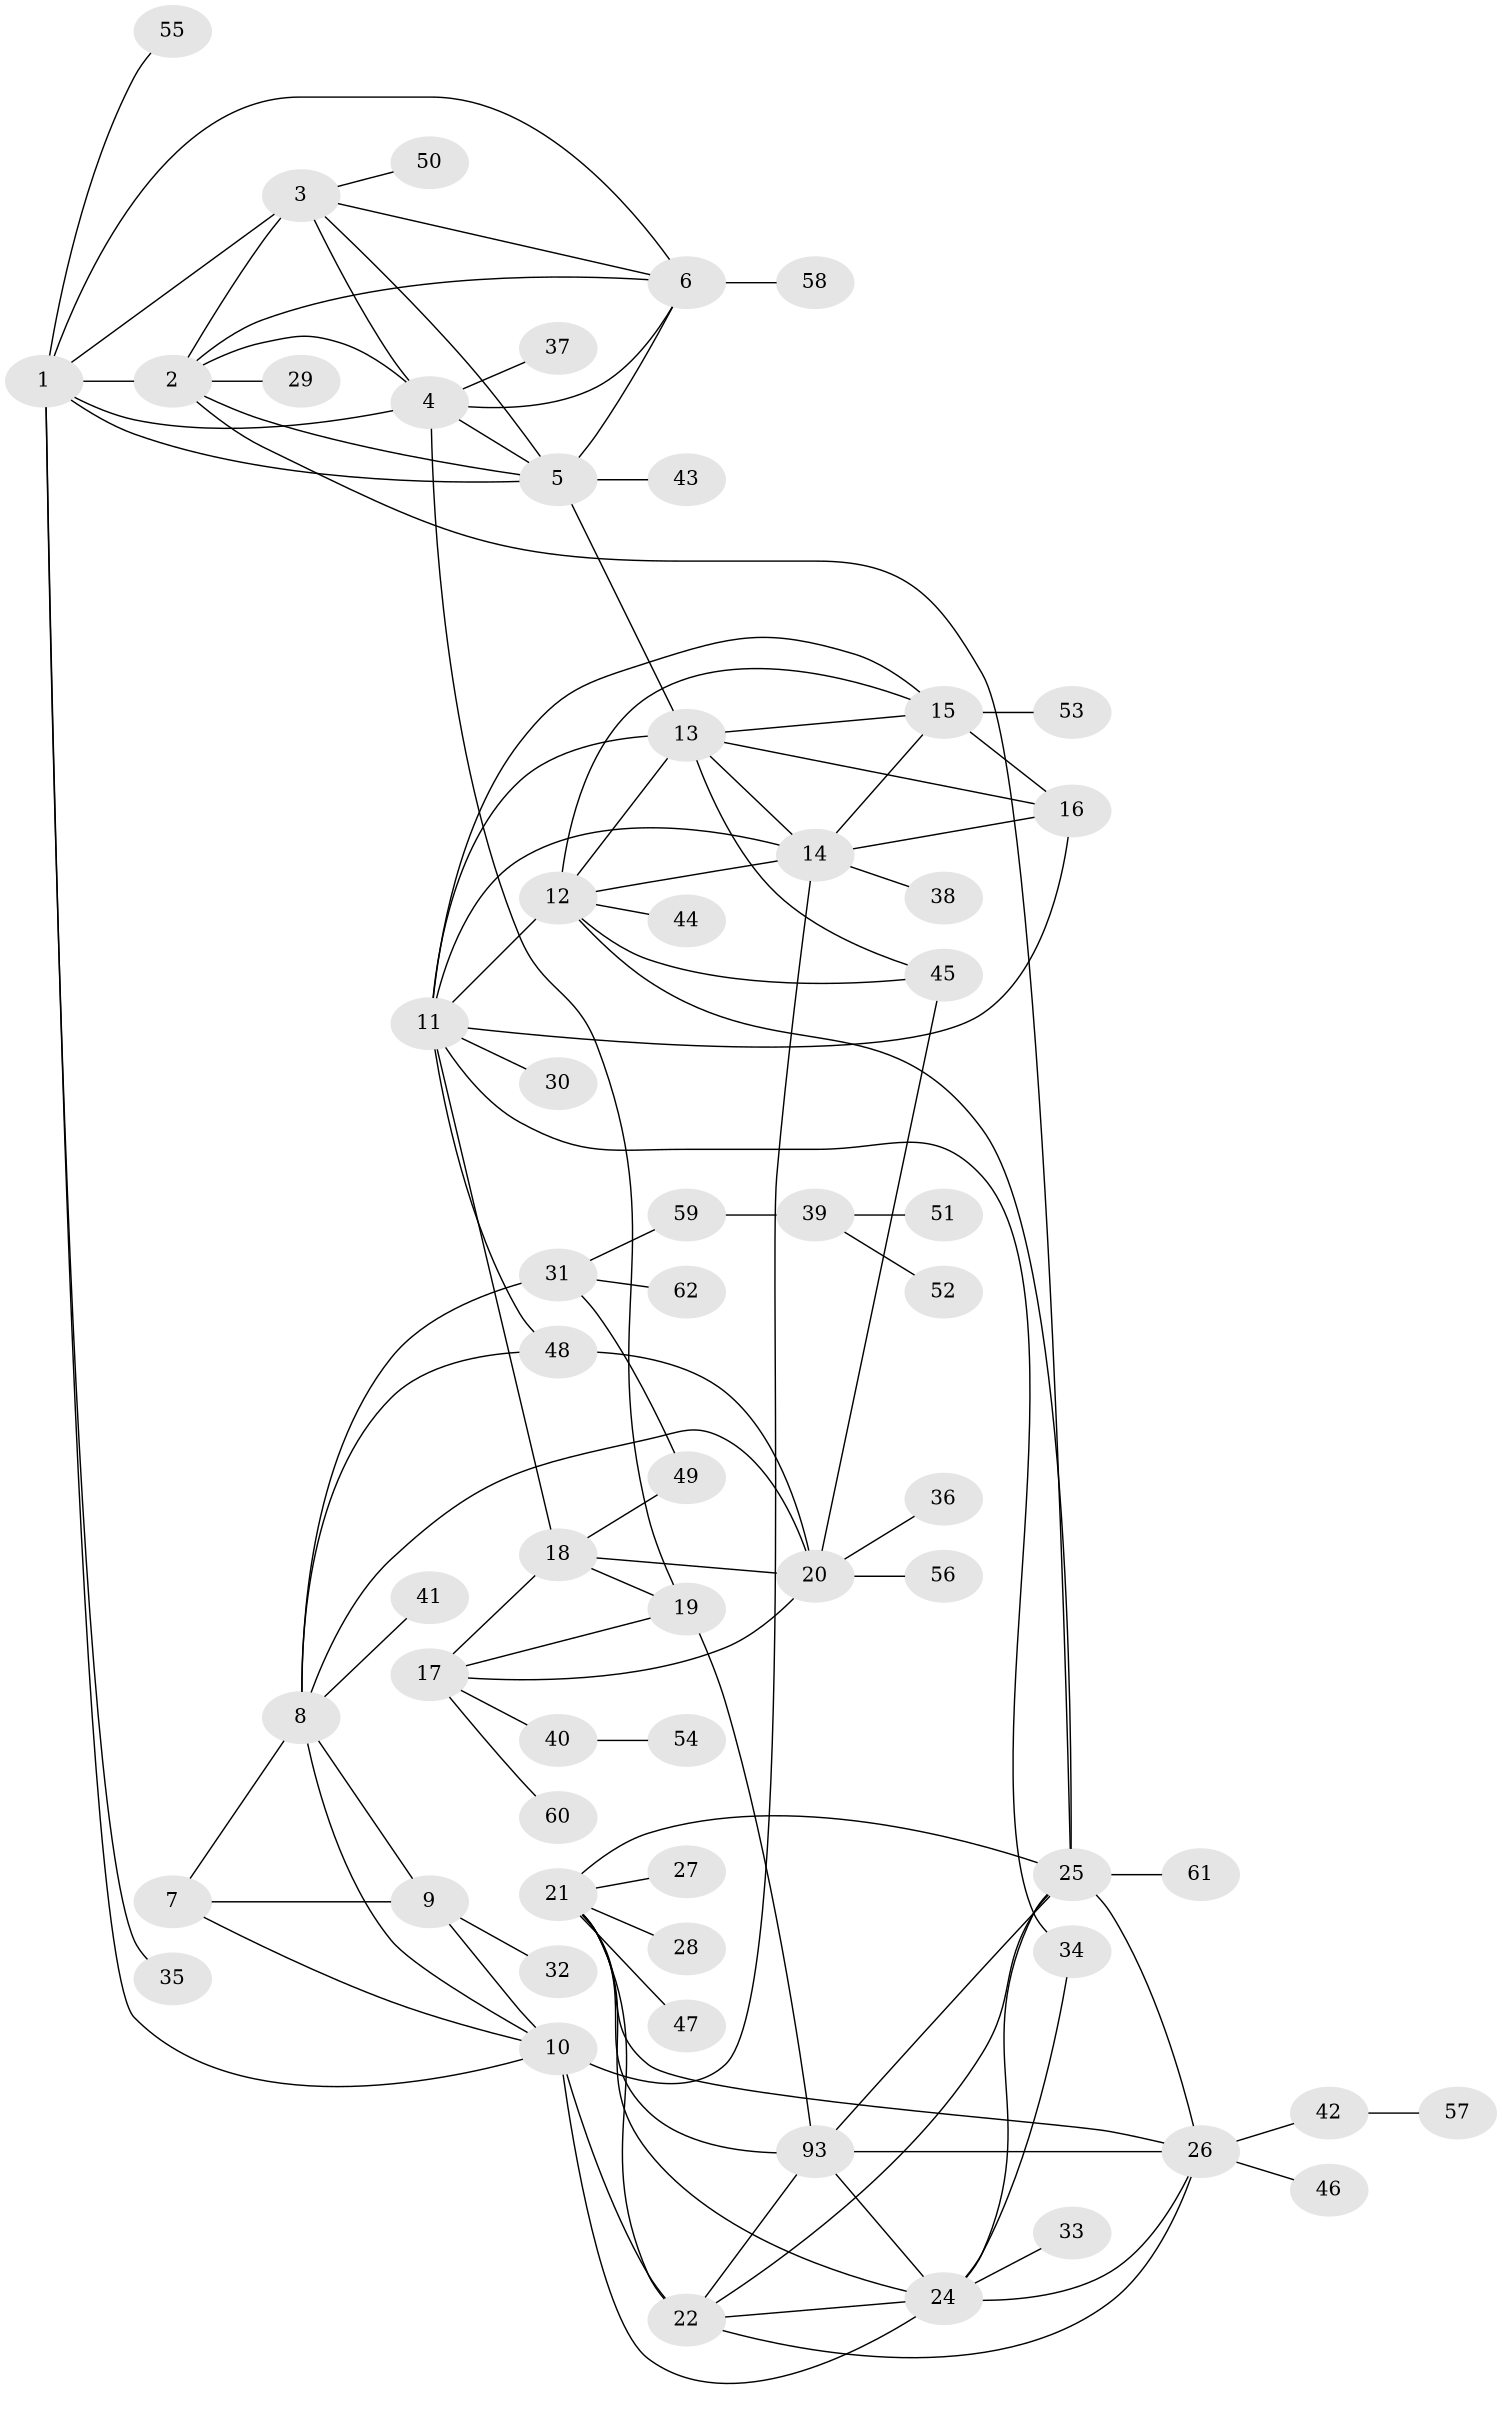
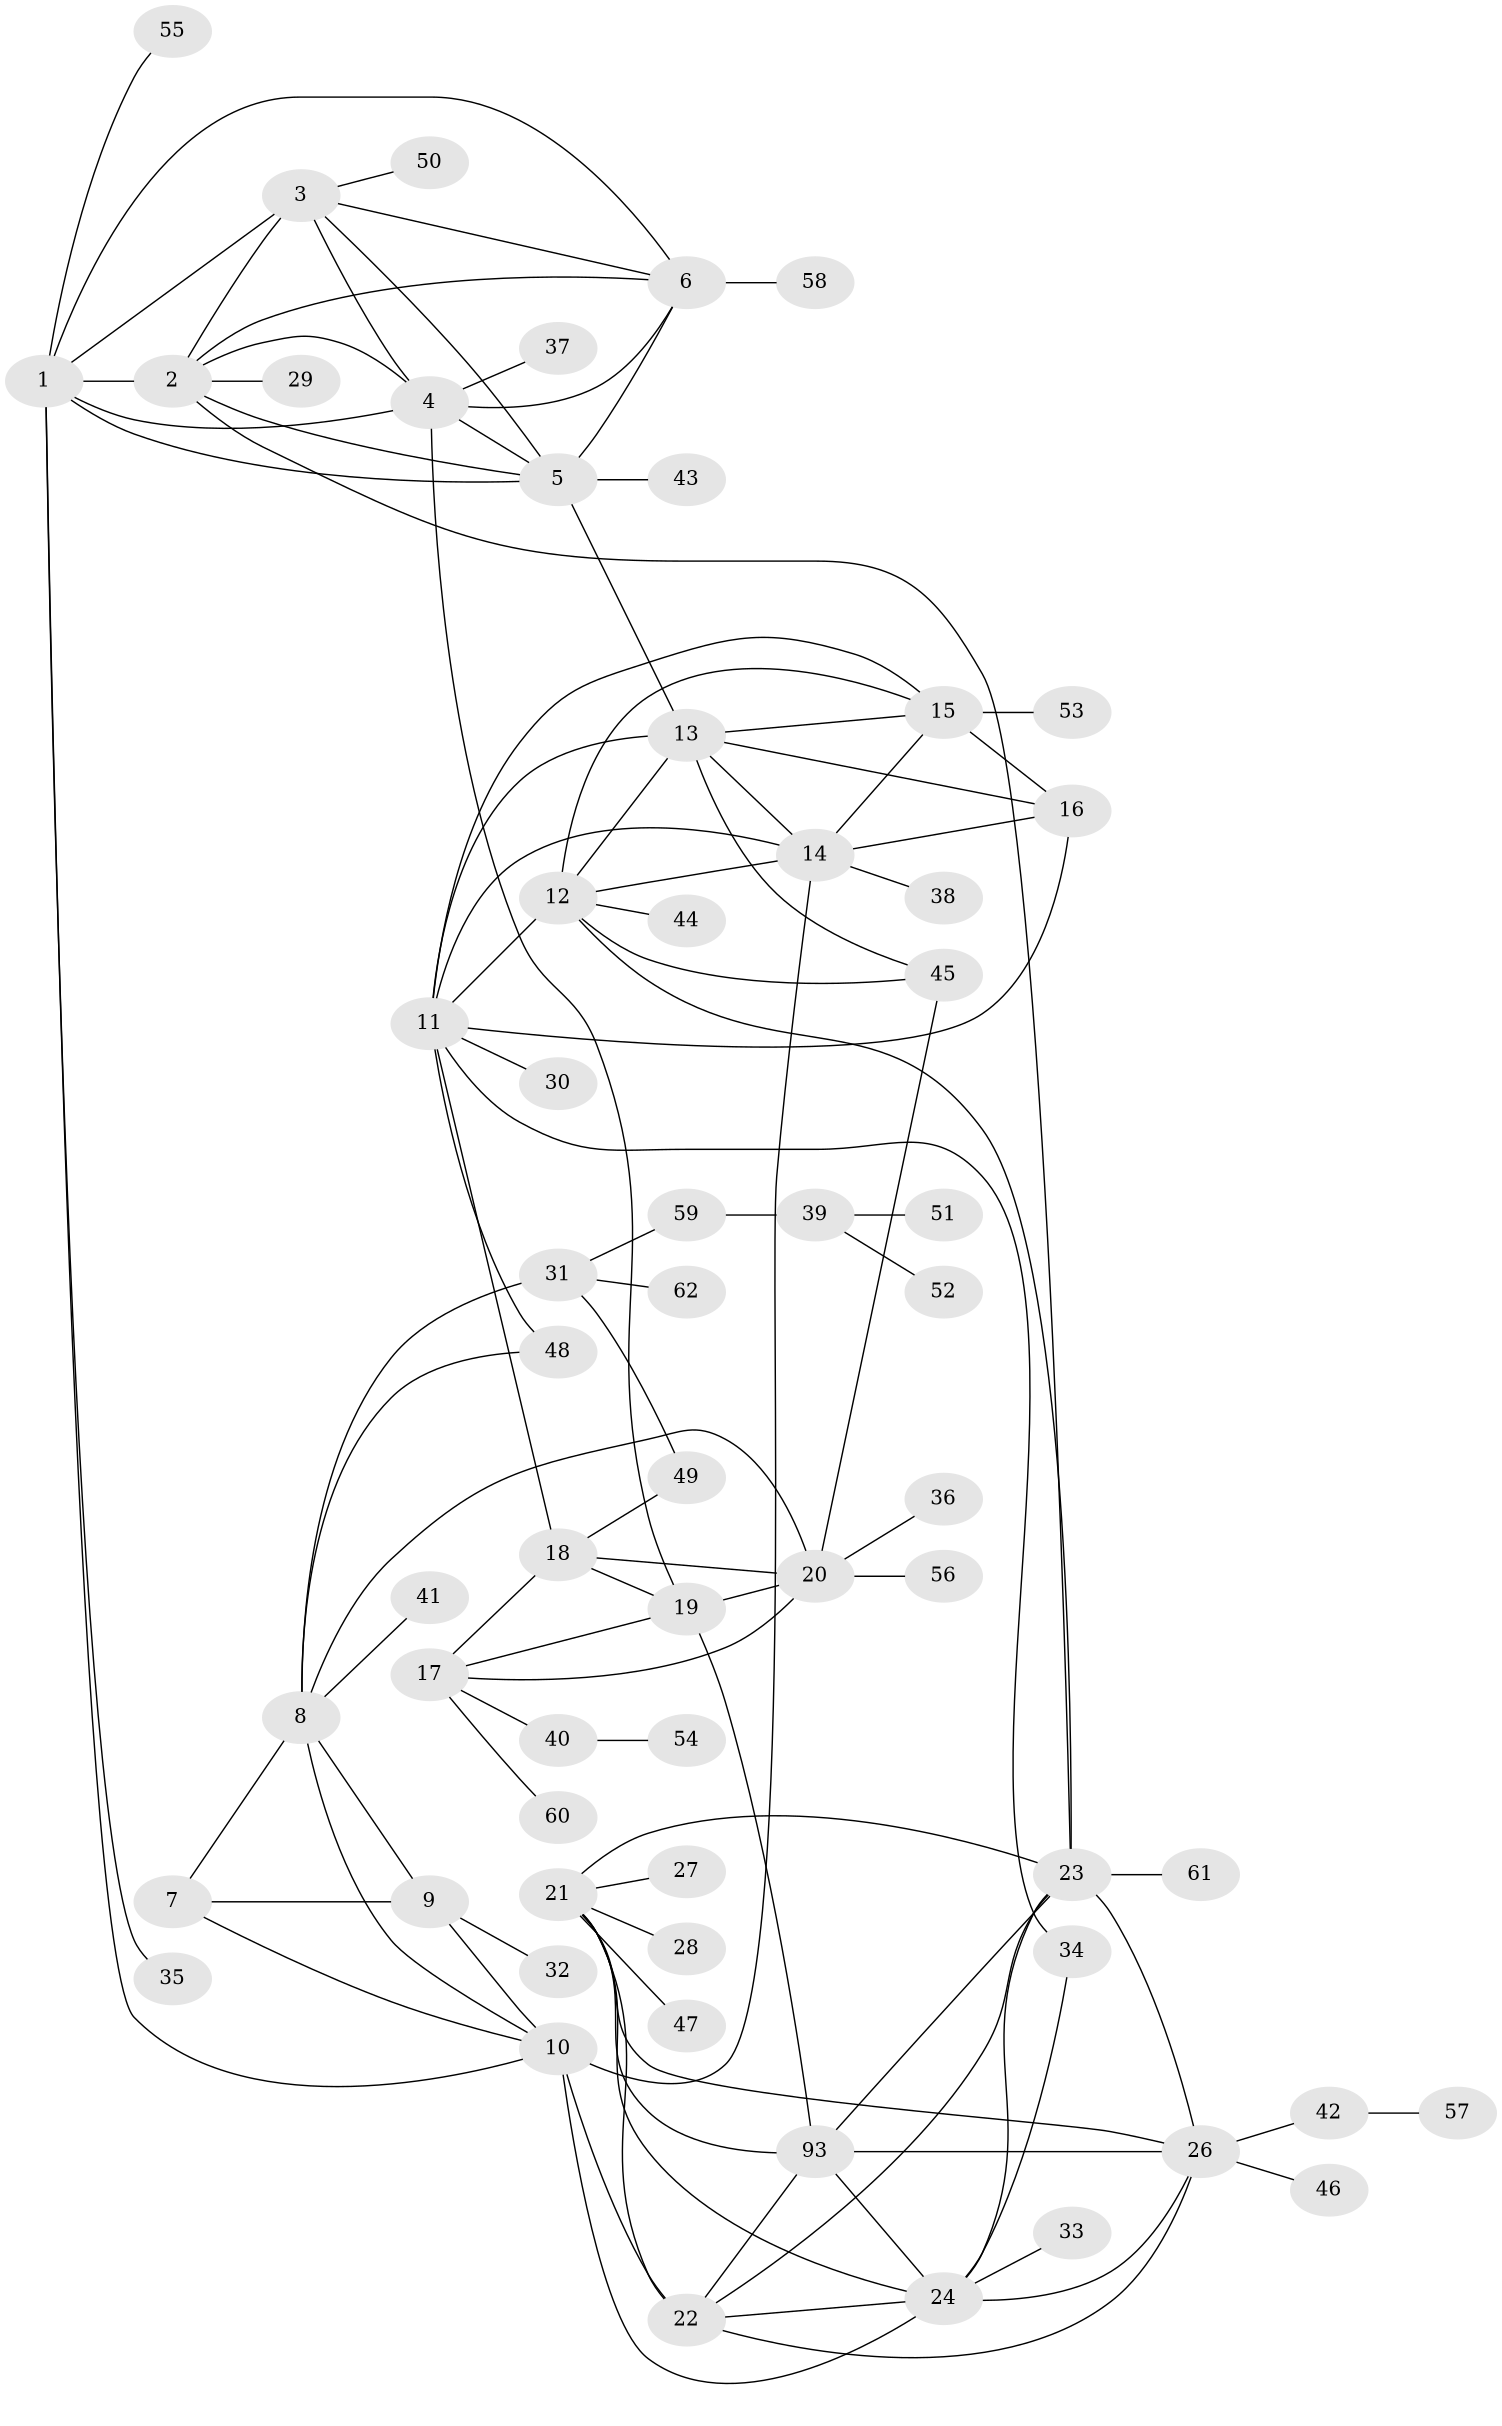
(742, 1408) -> (751, 1593)
(1072, 1875) -> (1072, 1875)
